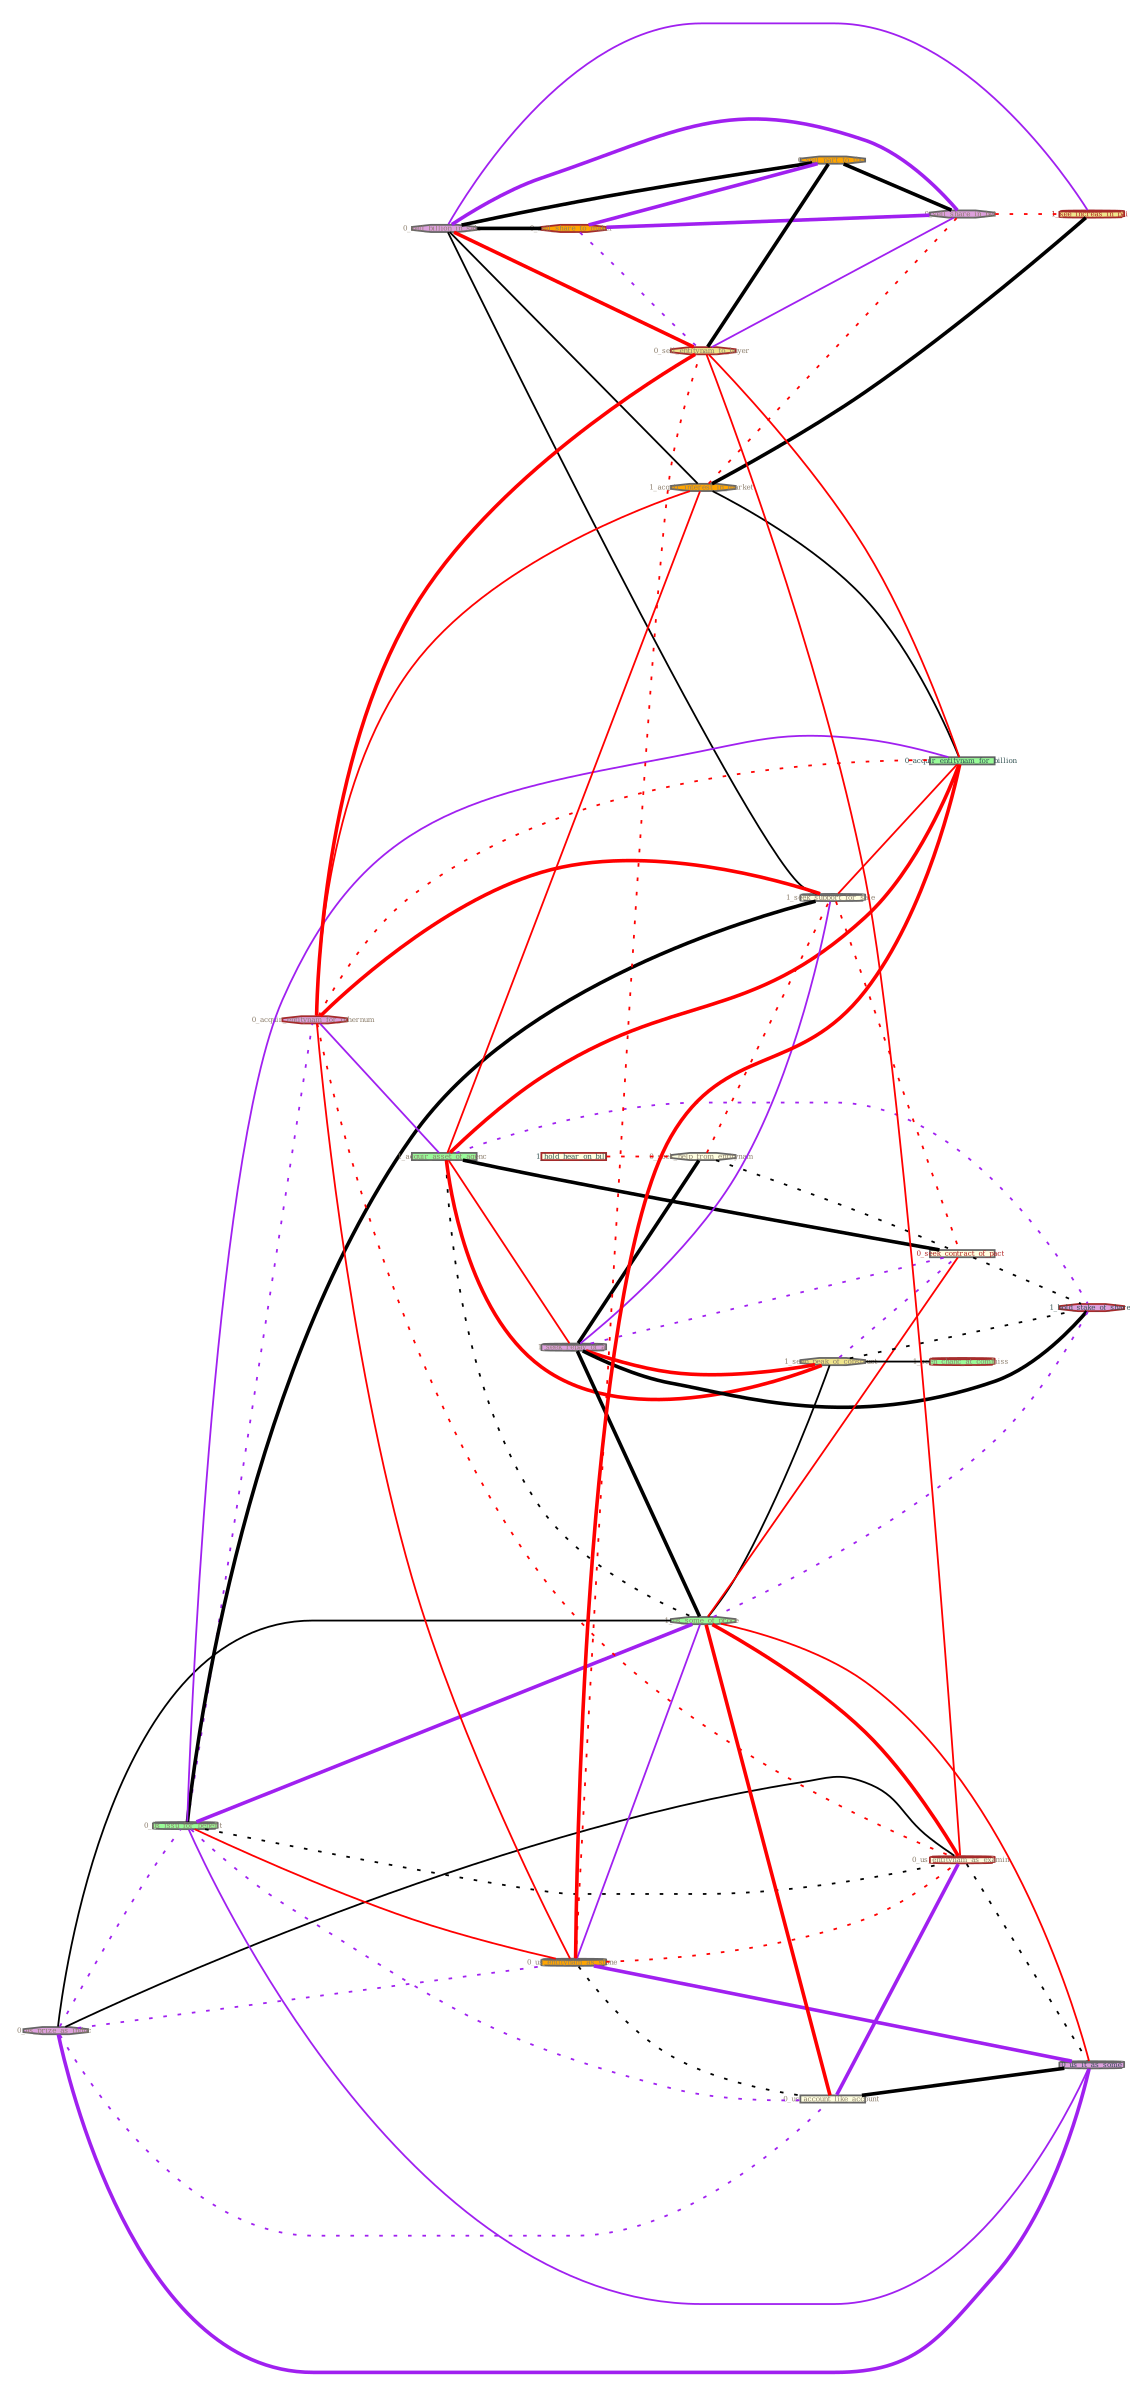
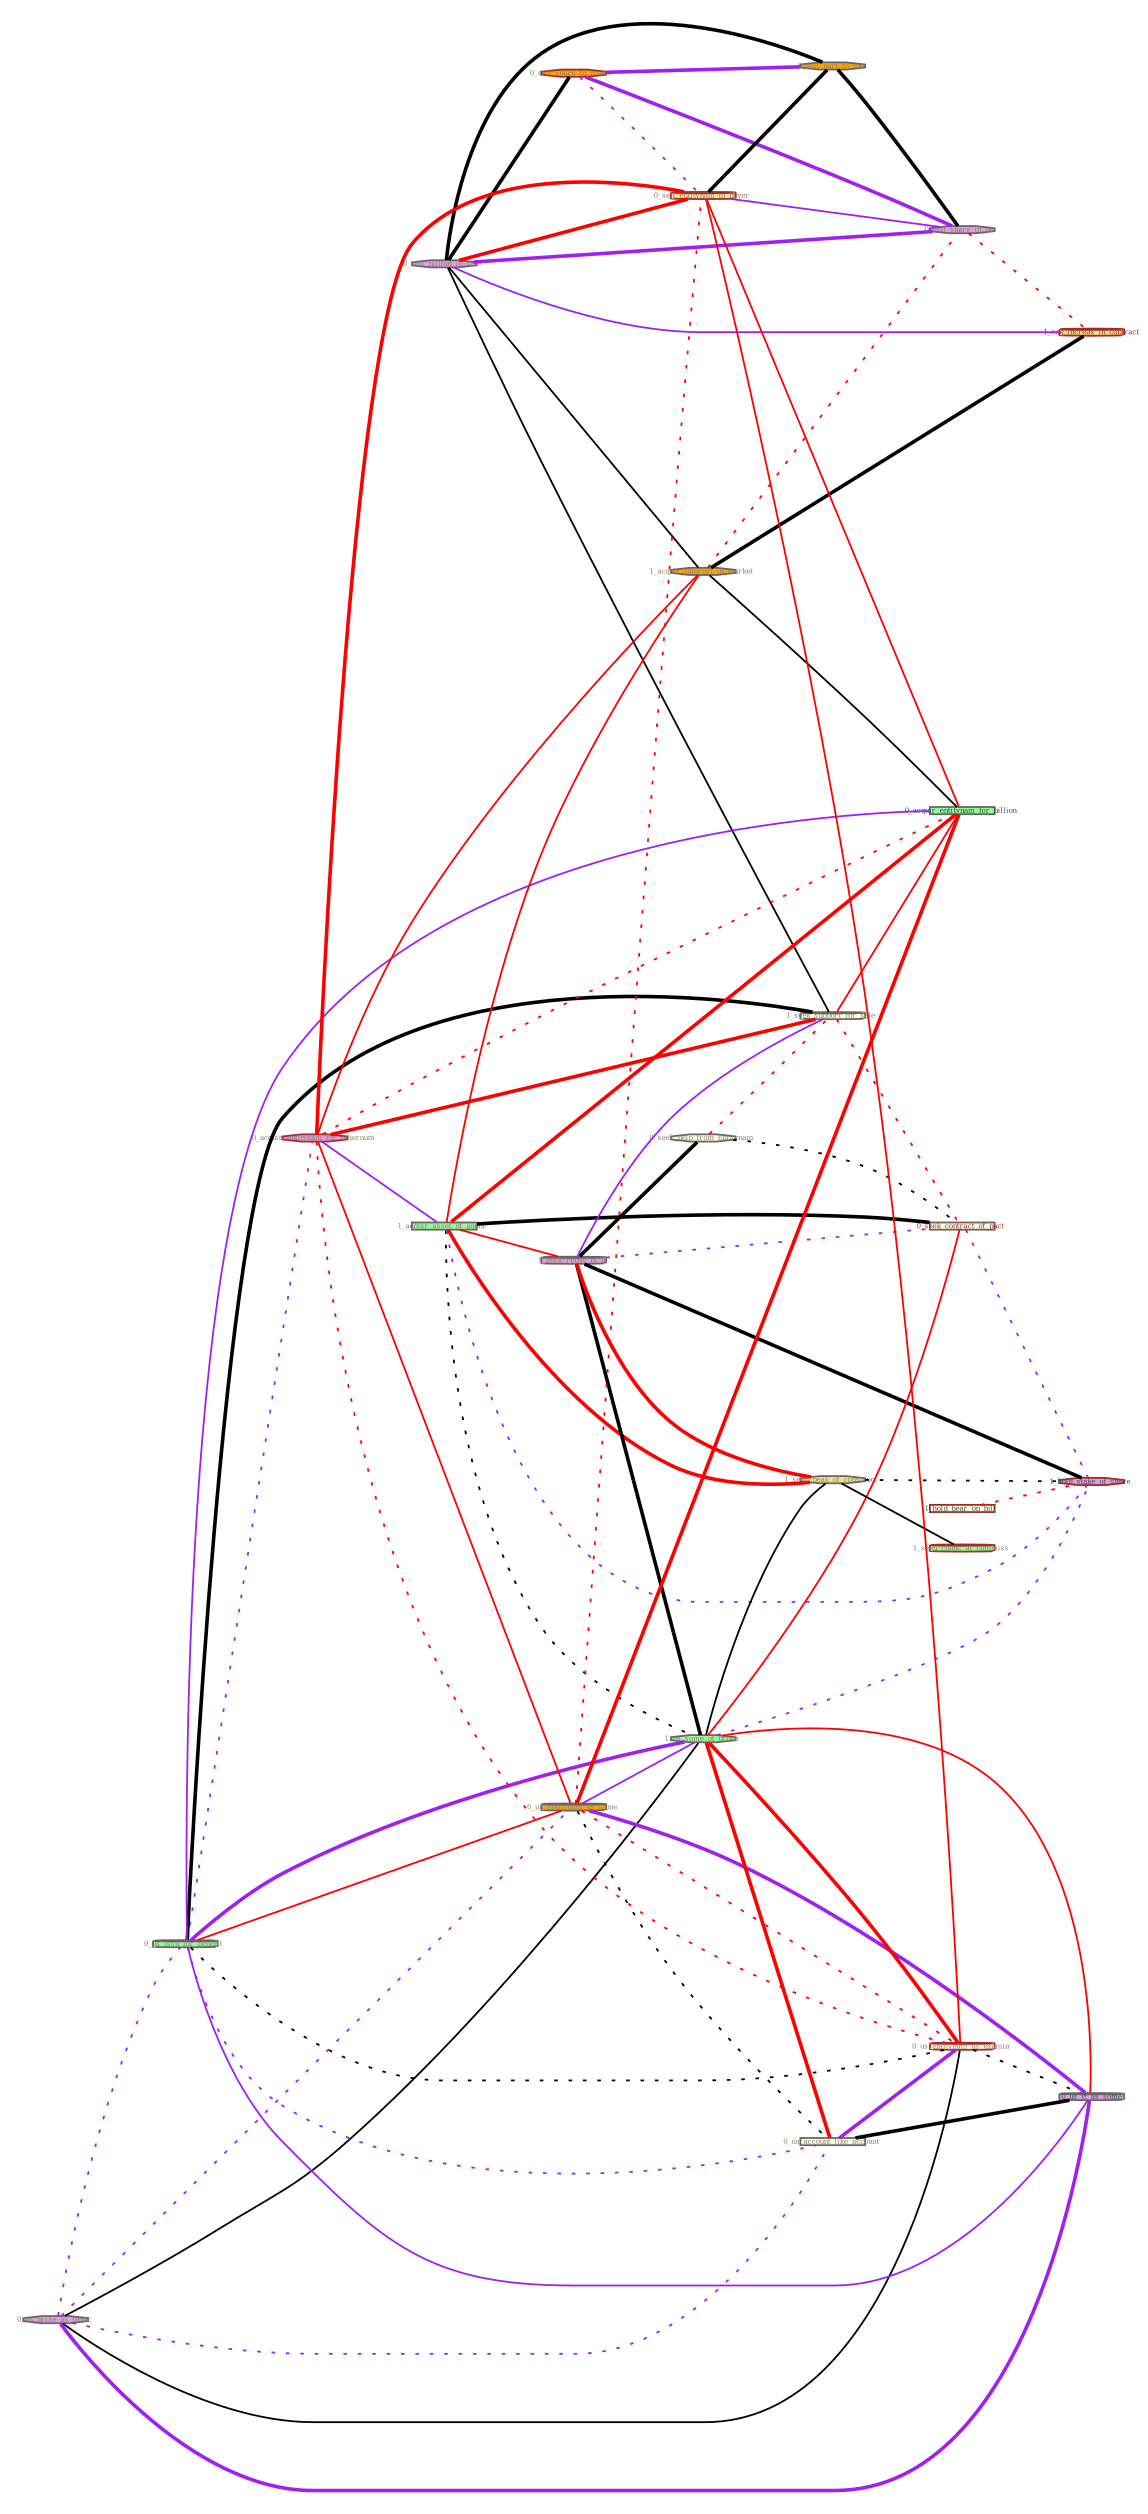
(1092, 214) -> (1092, 332)
(703, 351) -> (703, 196)
(639, 1157) -> (1028, 1495)
(1027, 1281) -> (1027, 1354)
(898, 1307) -> none
